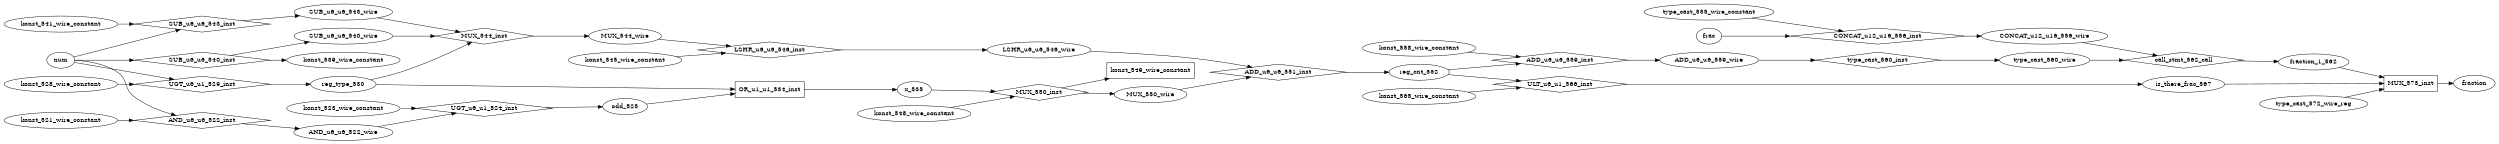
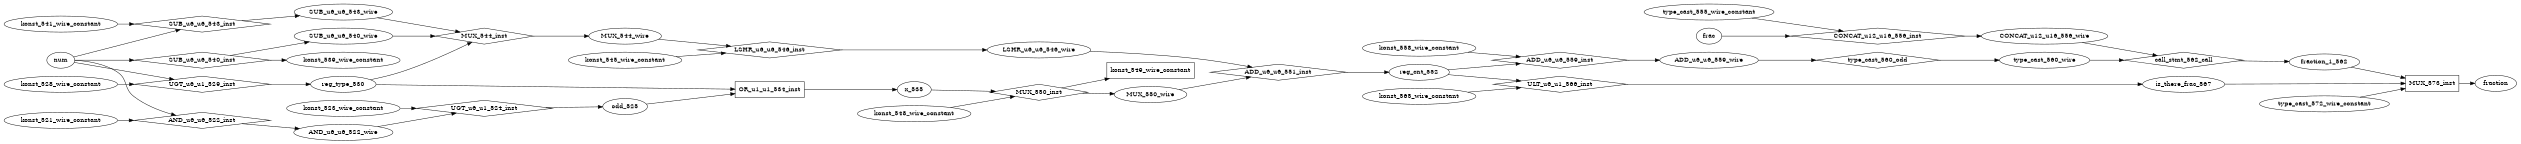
(1878, 60) -> (1878, 60)
(2314, 104) -> (2324, 104)
